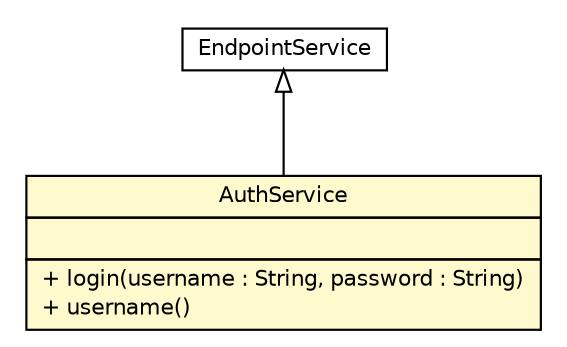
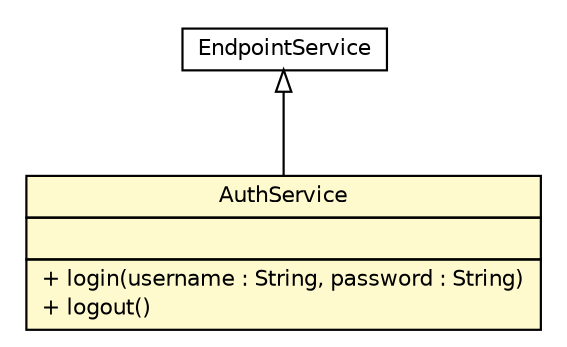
(117, 308) -> (97, 308)
